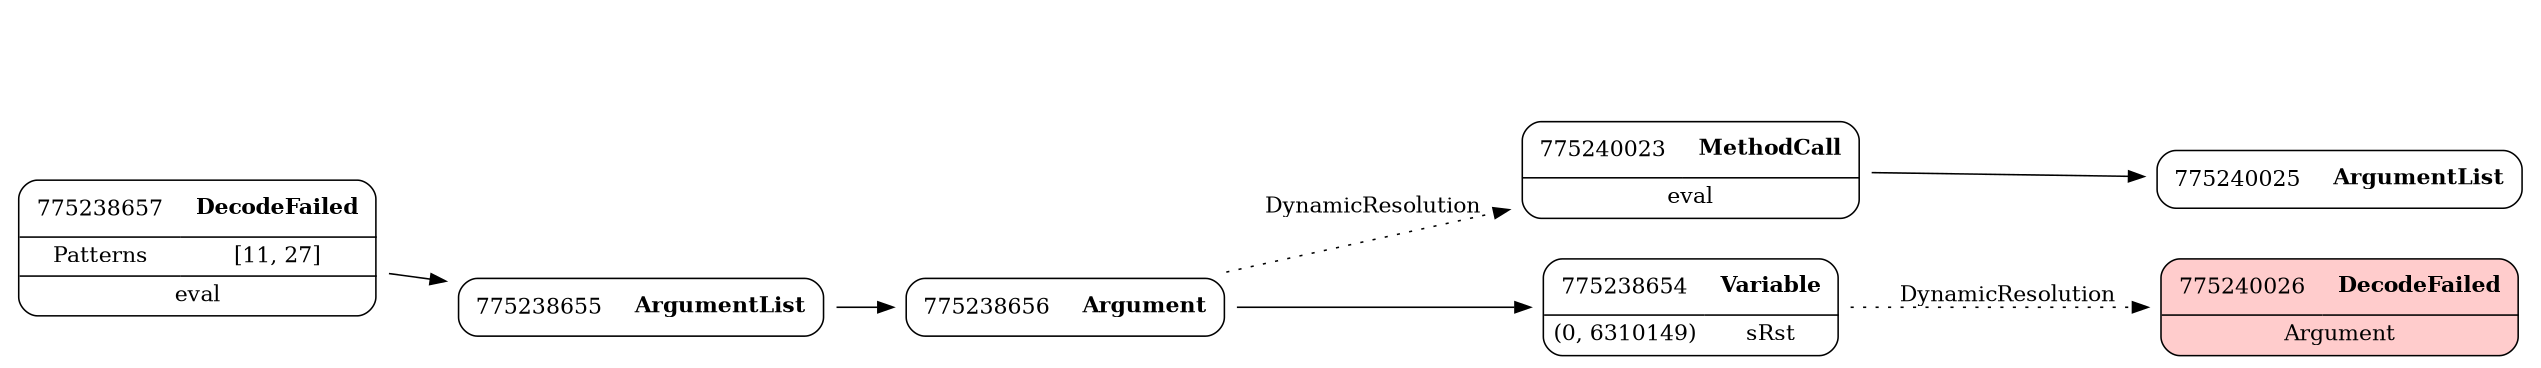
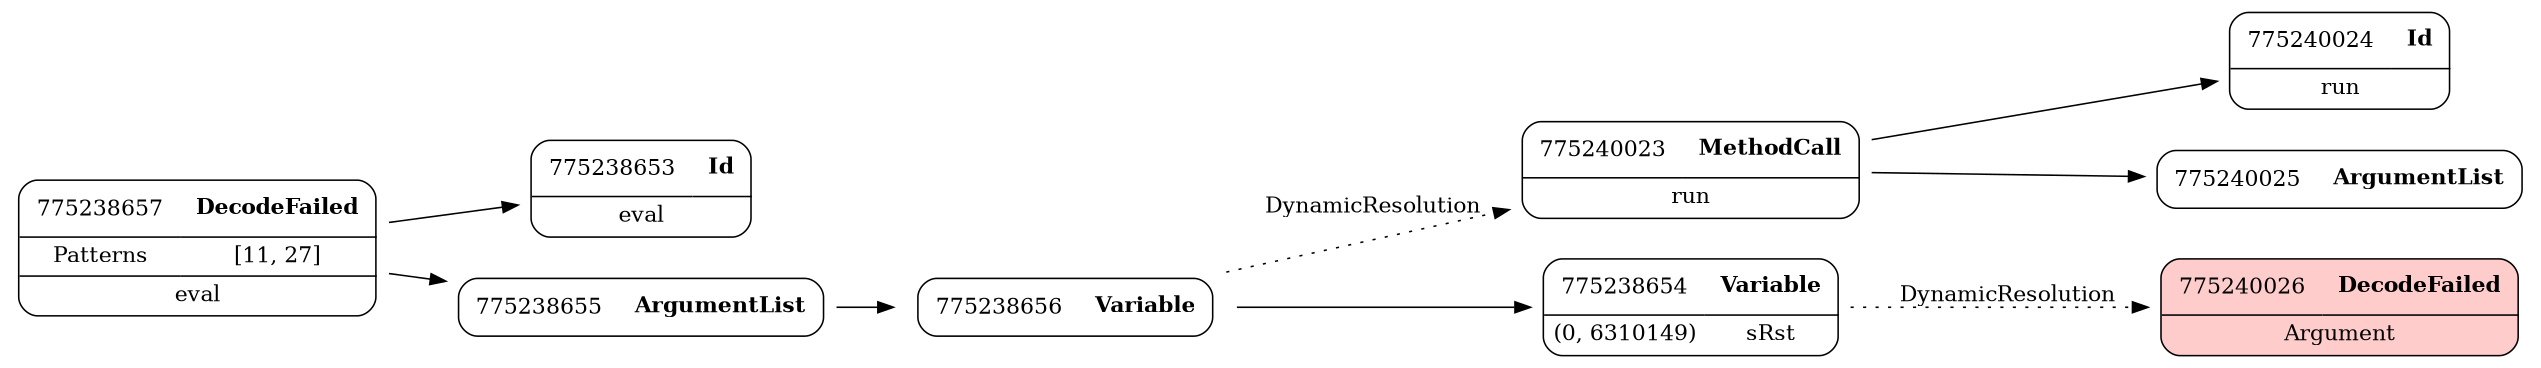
none -> (2340, 61)
none -> (641, 189)
(1691, 197) -> (1691, 197)
(1145, 306) -> (1146, 306)
